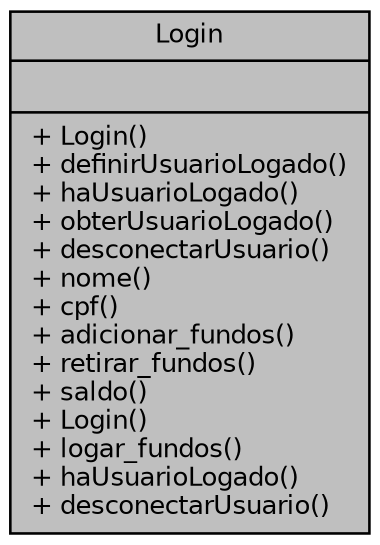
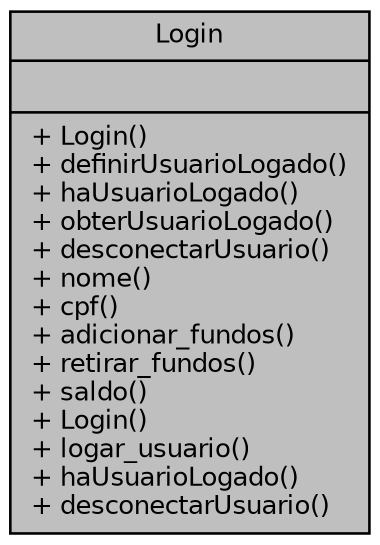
(137, 450) -> (141, 450)
